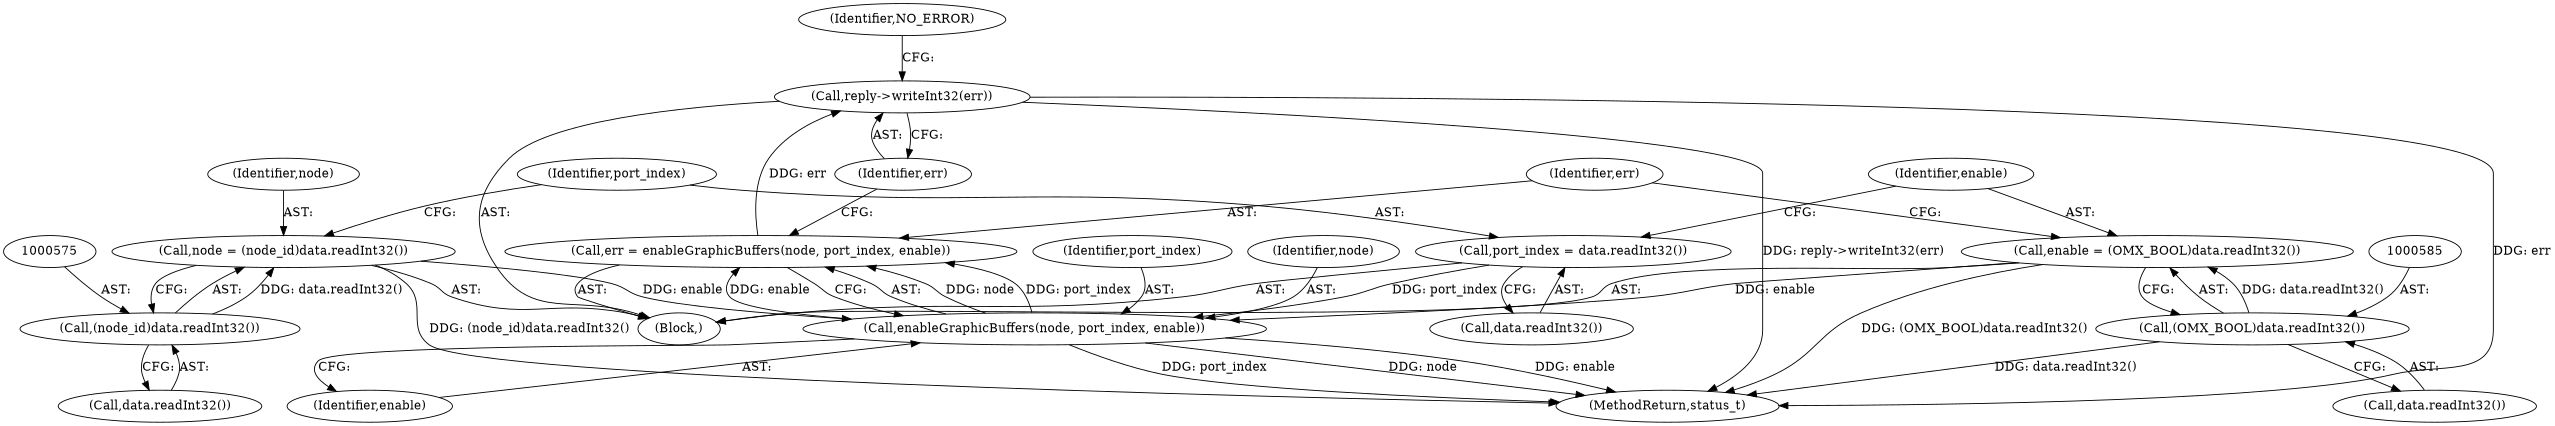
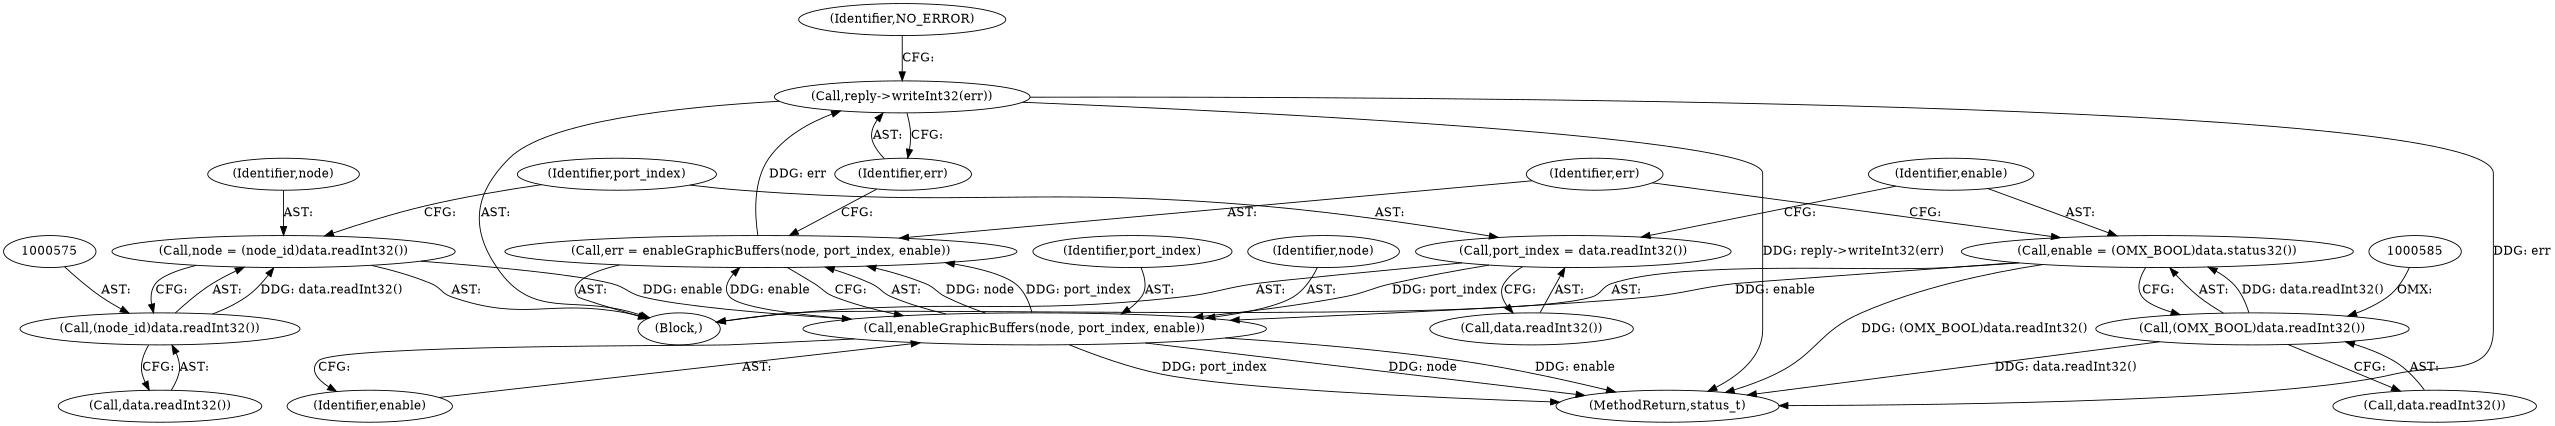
(2157, 252) -> (2157, 252)
(2417, 290) -> (2417, 290)
(936, 385) -> none
